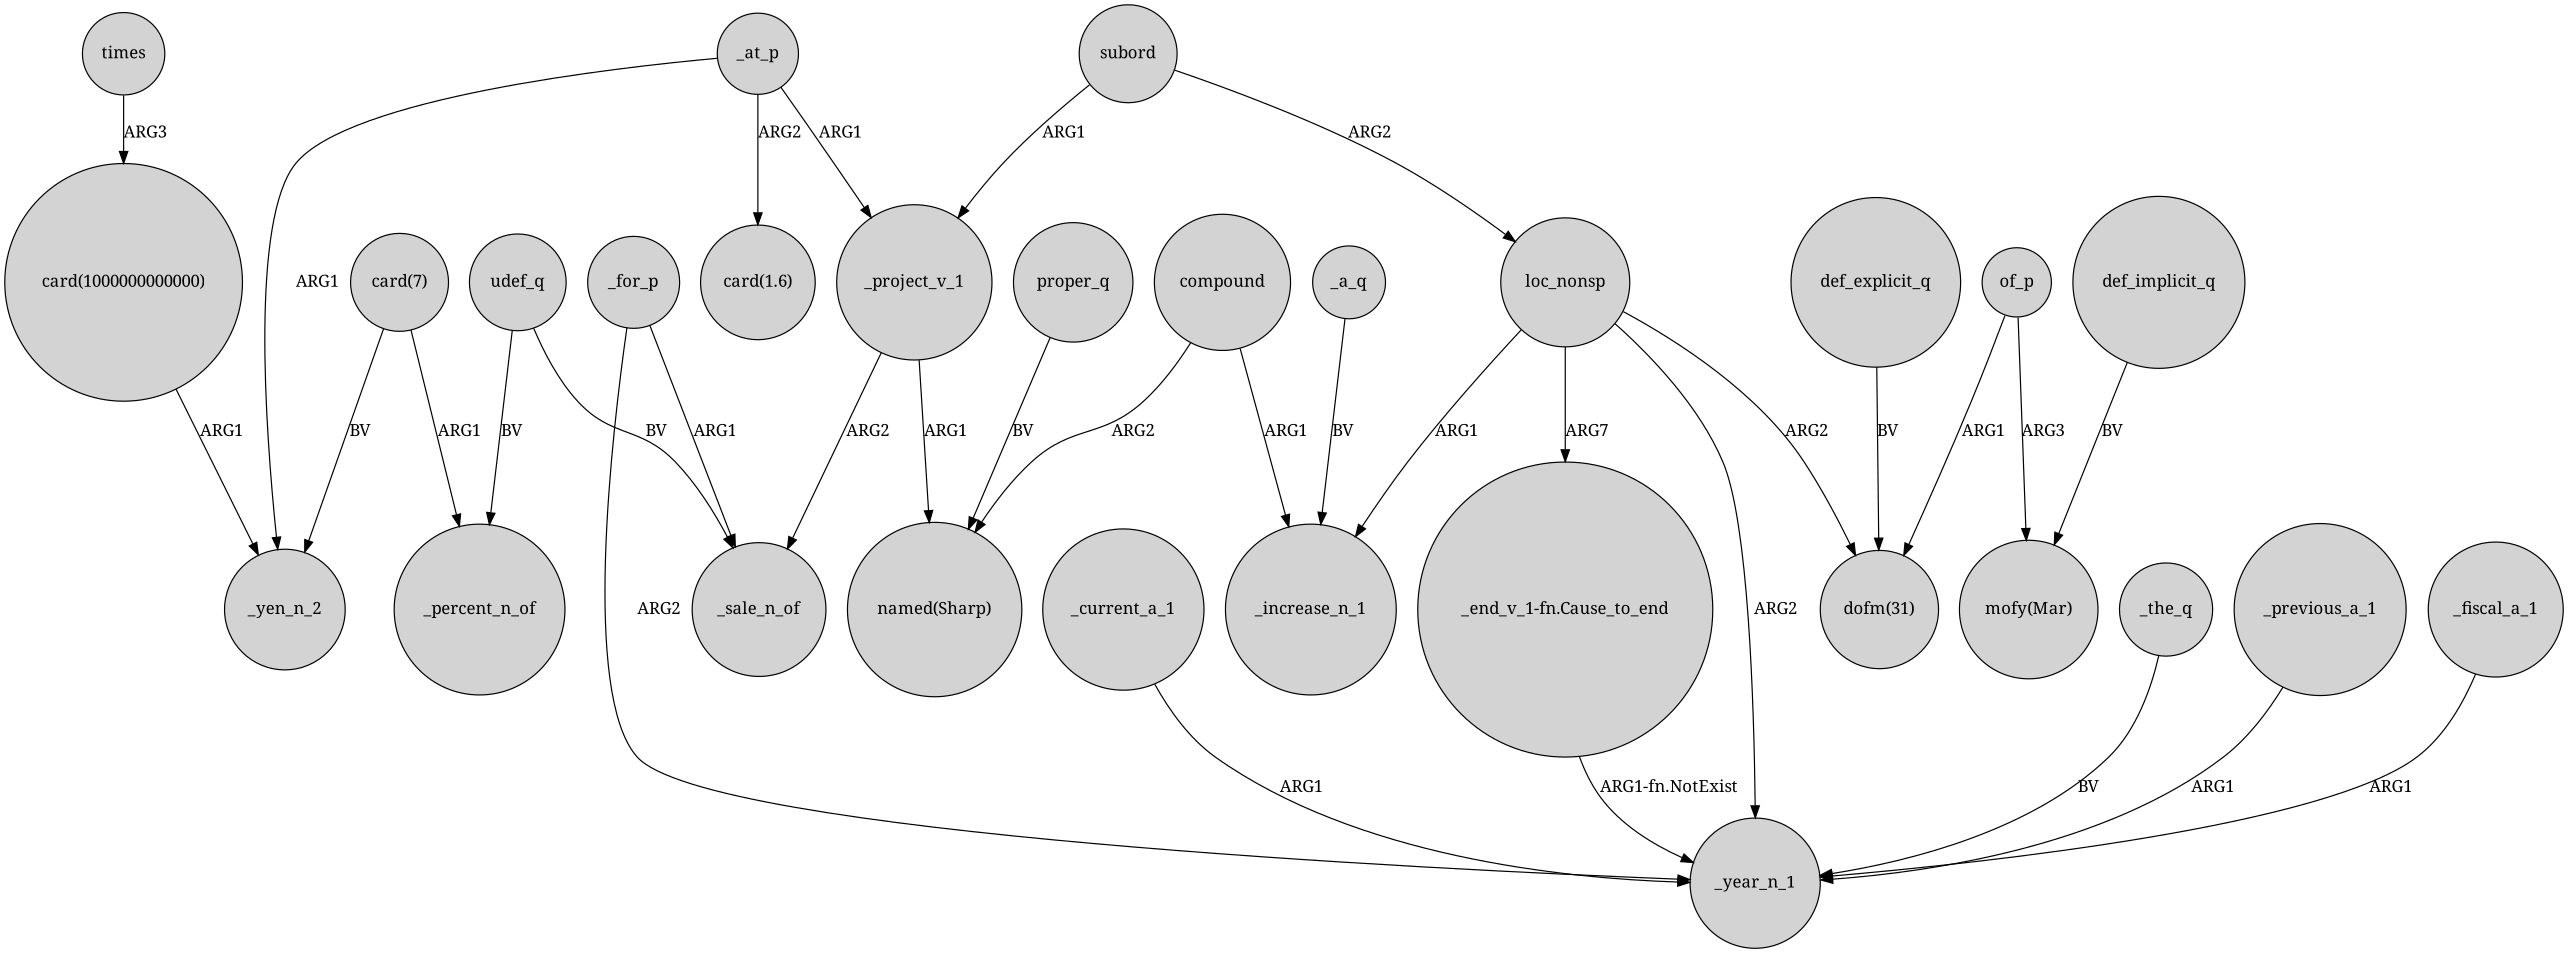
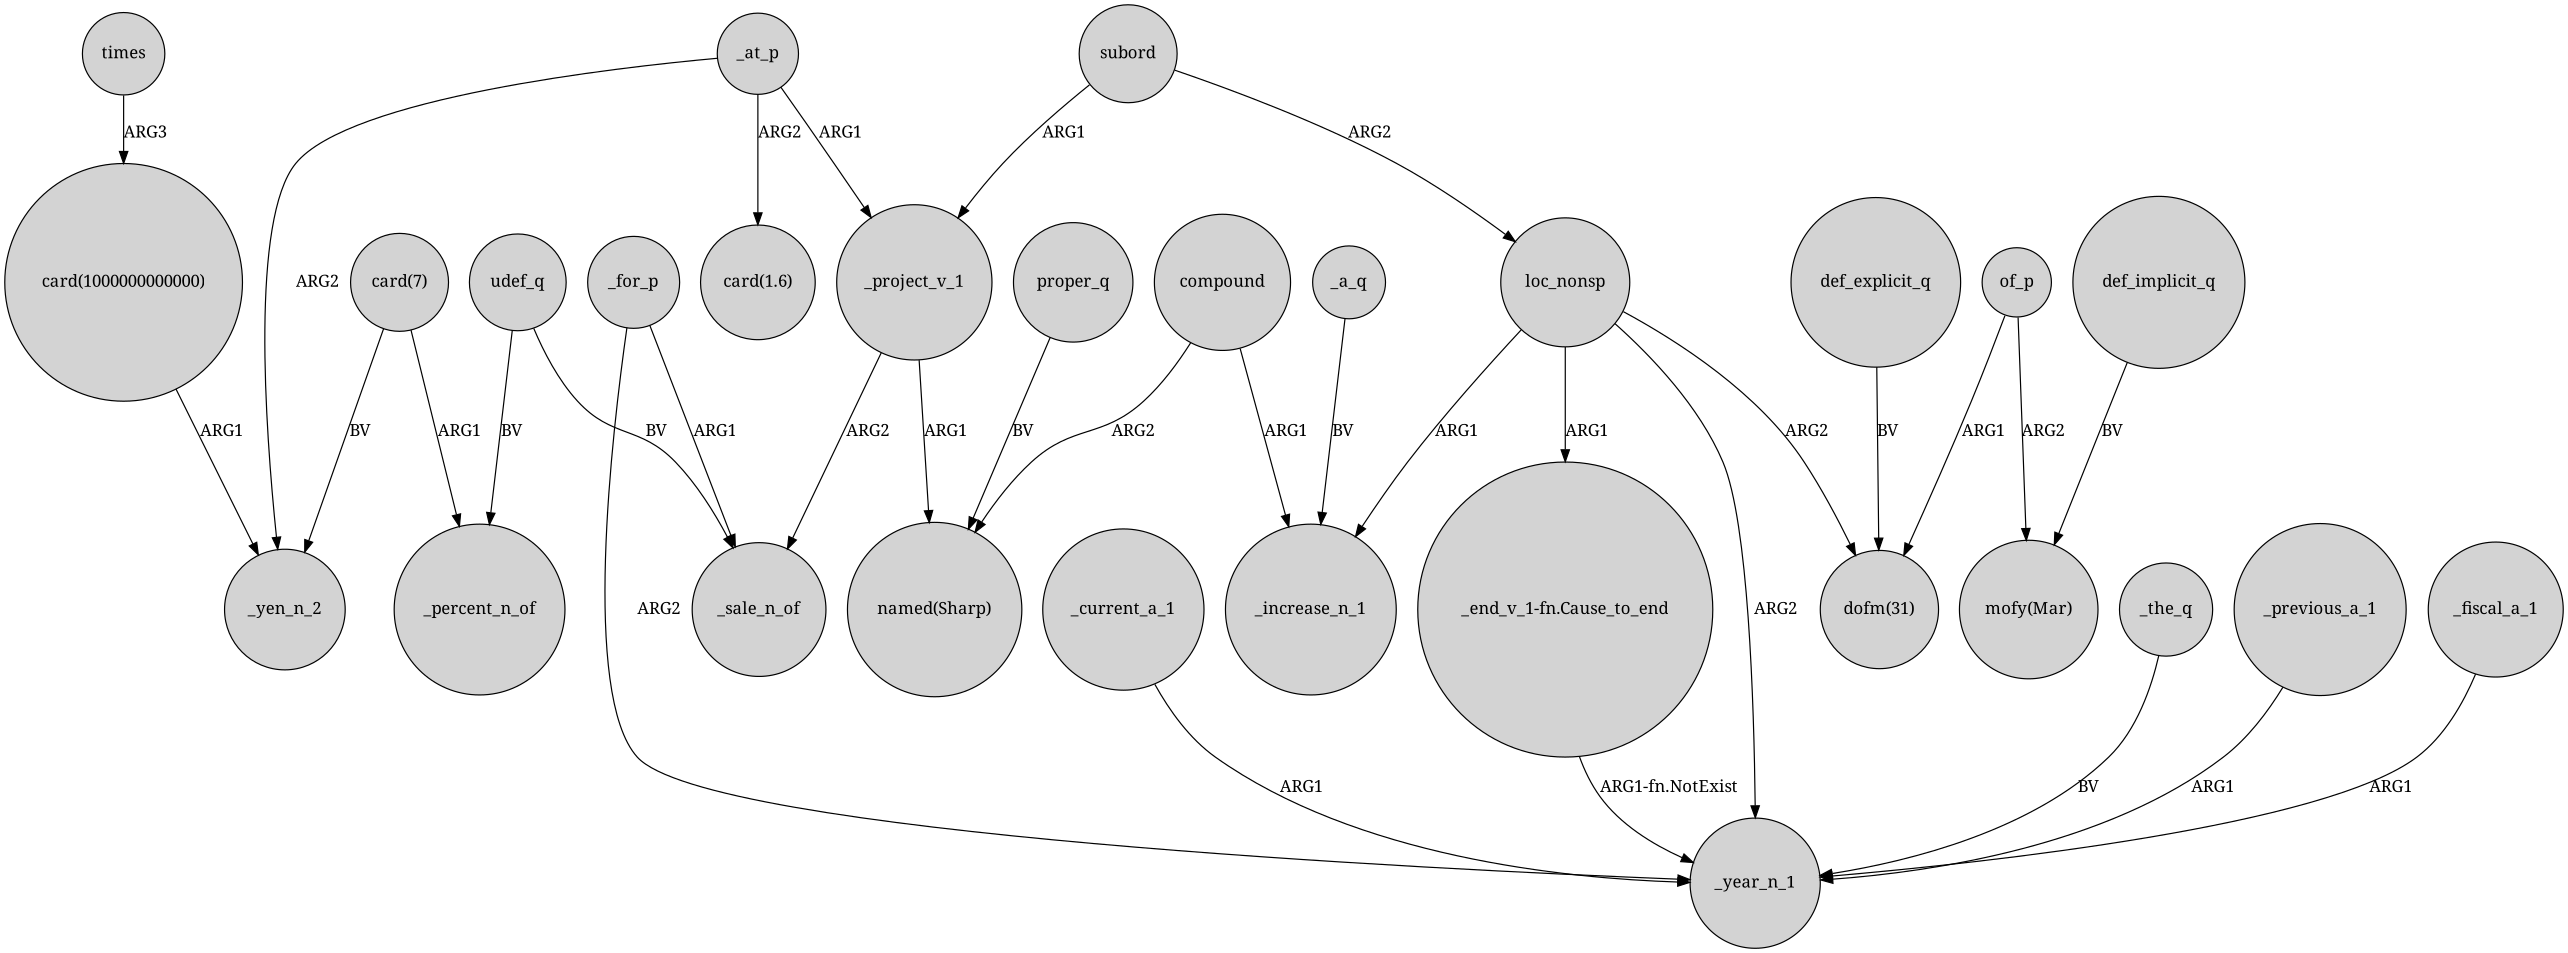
(318, 282) -> (318, 282)
(1587, 432) -> (1587, 432)
(2044, 432) -> (2044, 432)
